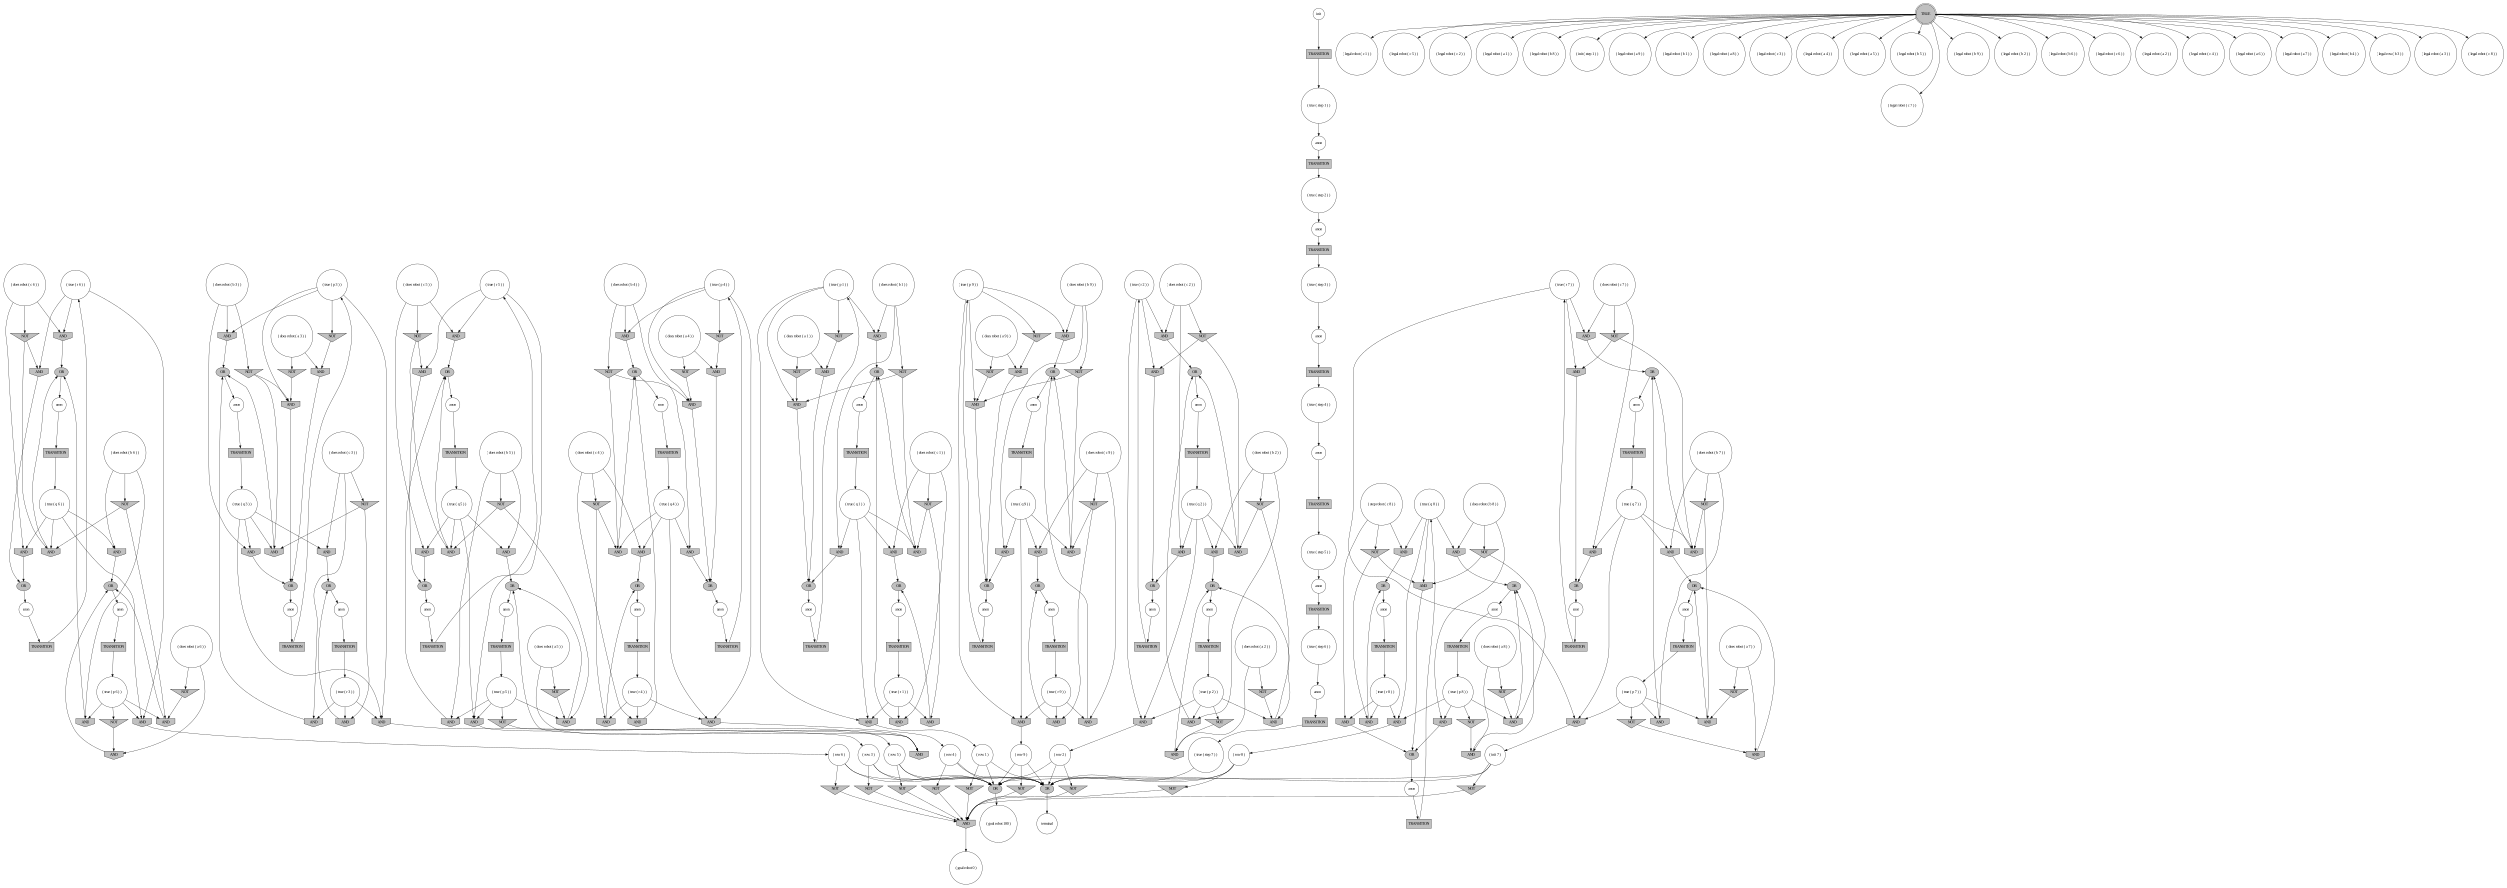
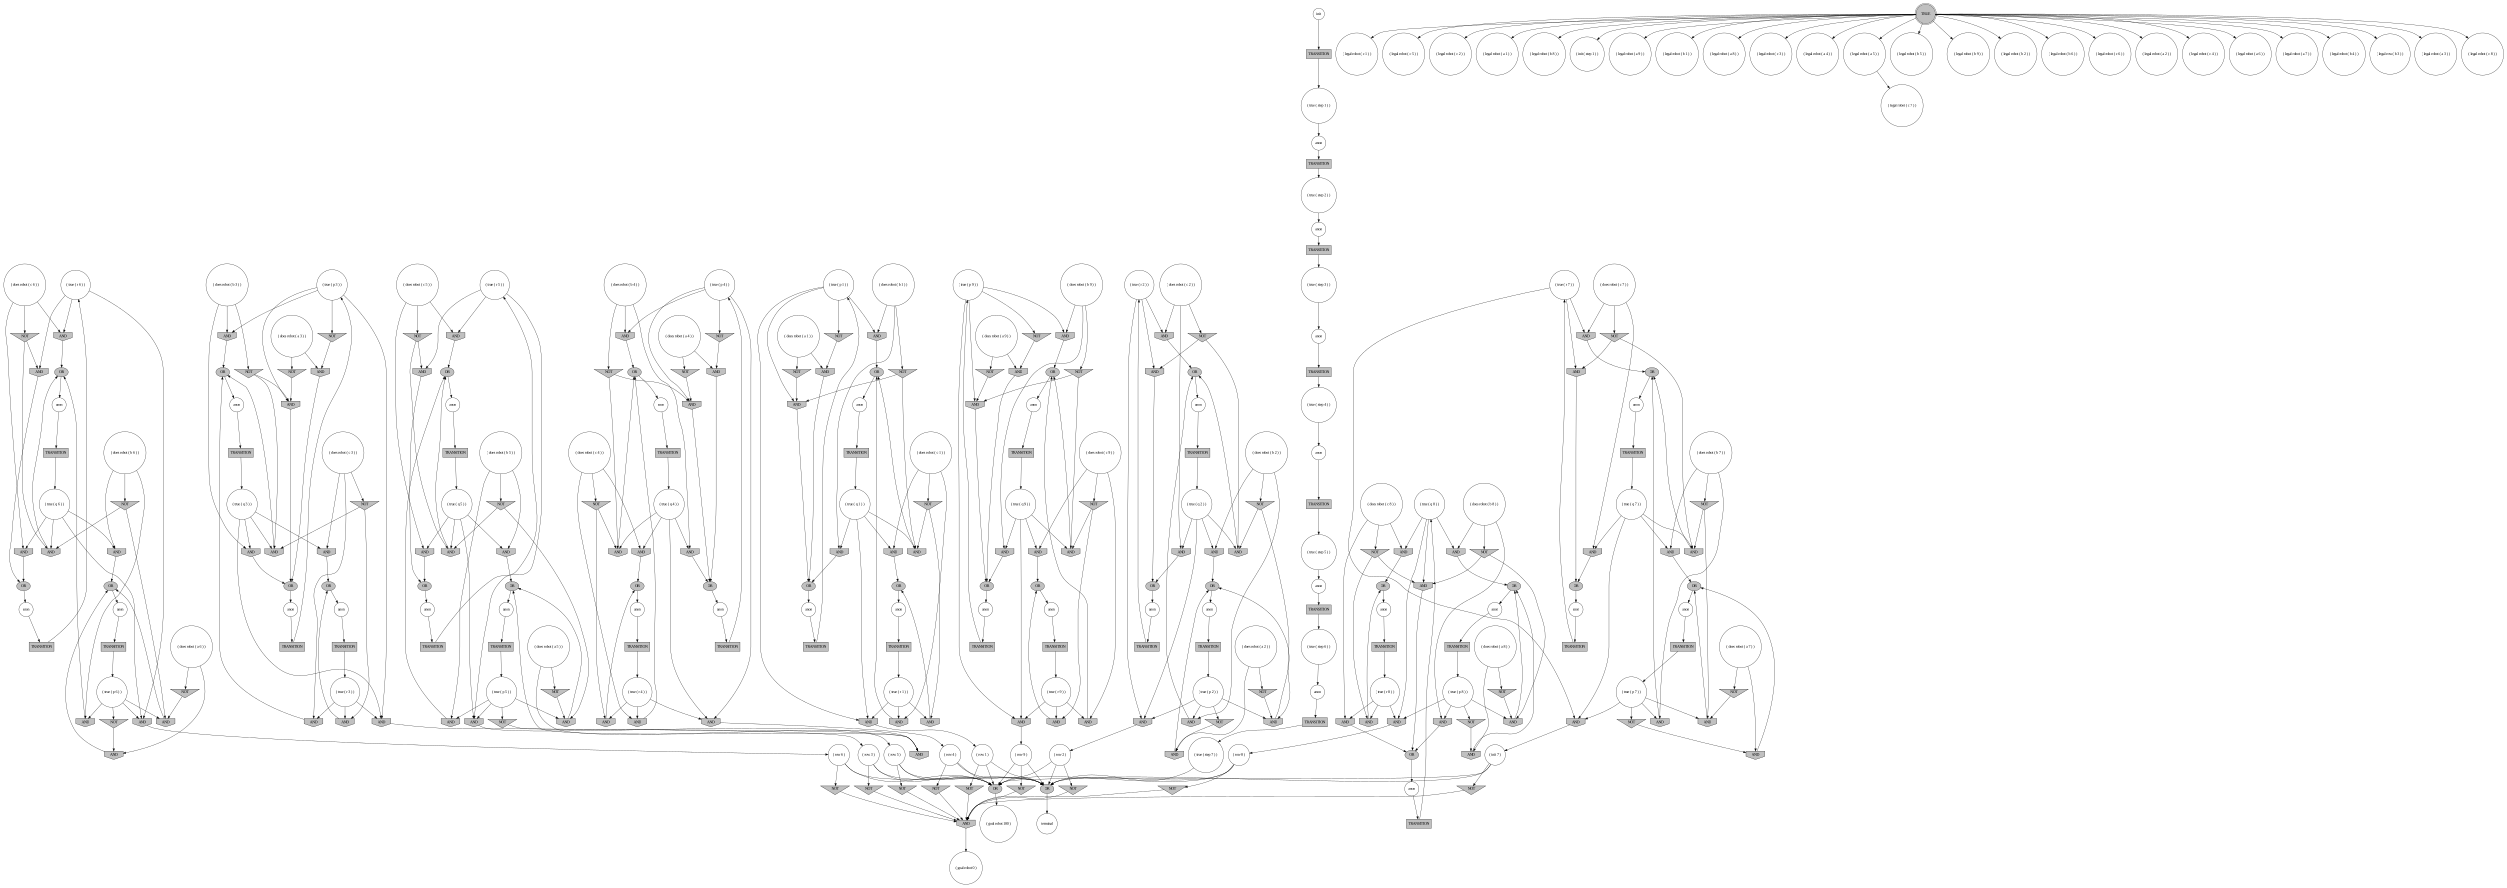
(1940, 59) -> (1882, 79)
(1381, 504) -> (1381, 504)
